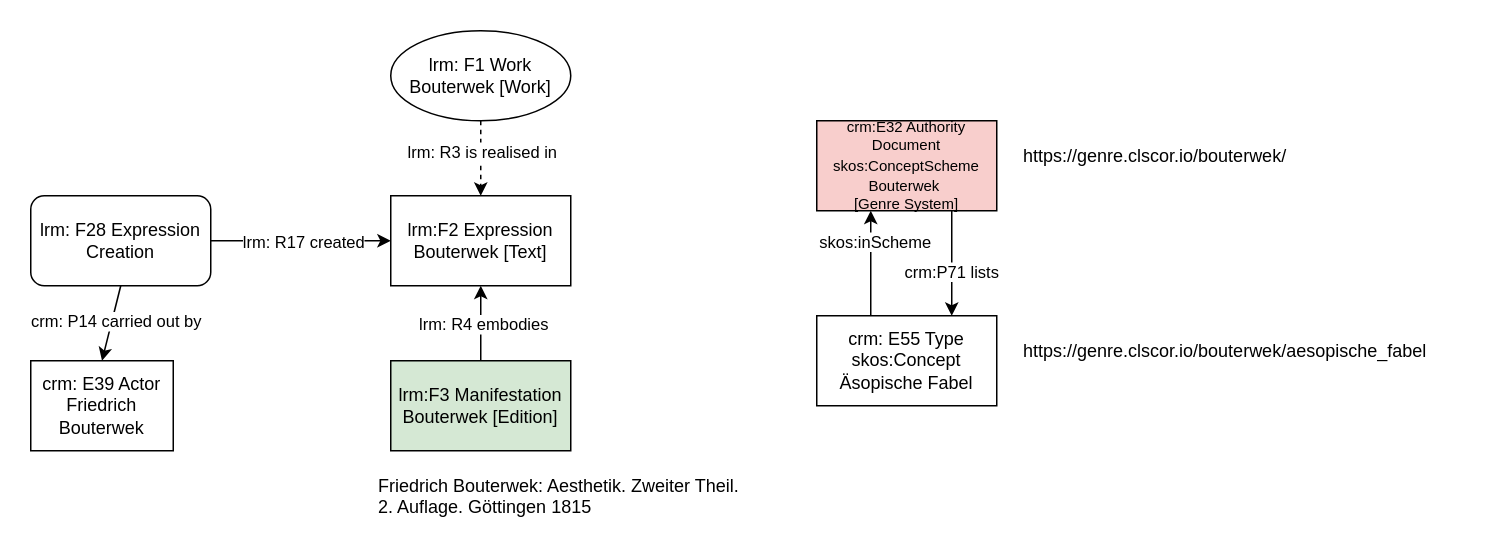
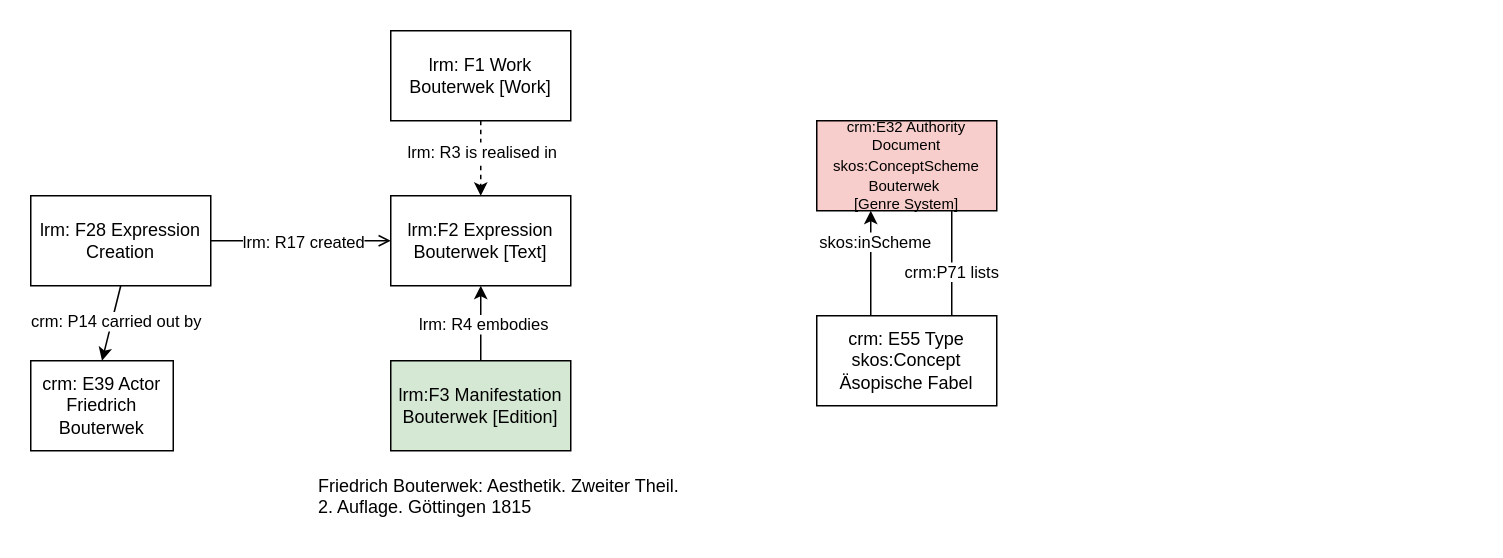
(481, 76) -> (481, 76)
(1178, 166) -> none
(121, 241) -> (121, 241)
(379, 241) -> (381, 241)
(952, 304) -> (952, 308)
(1246, 361) -> none
(563, 496) -> (503, 496)
